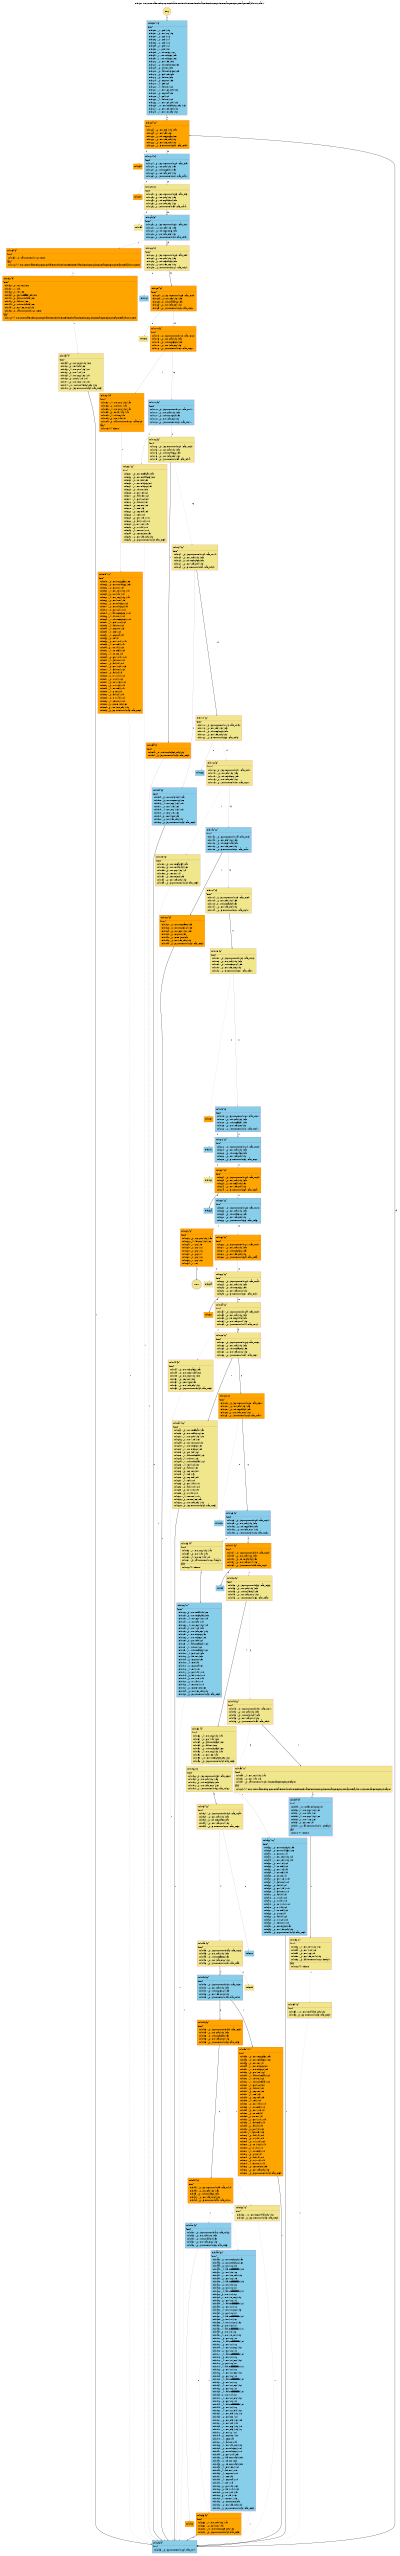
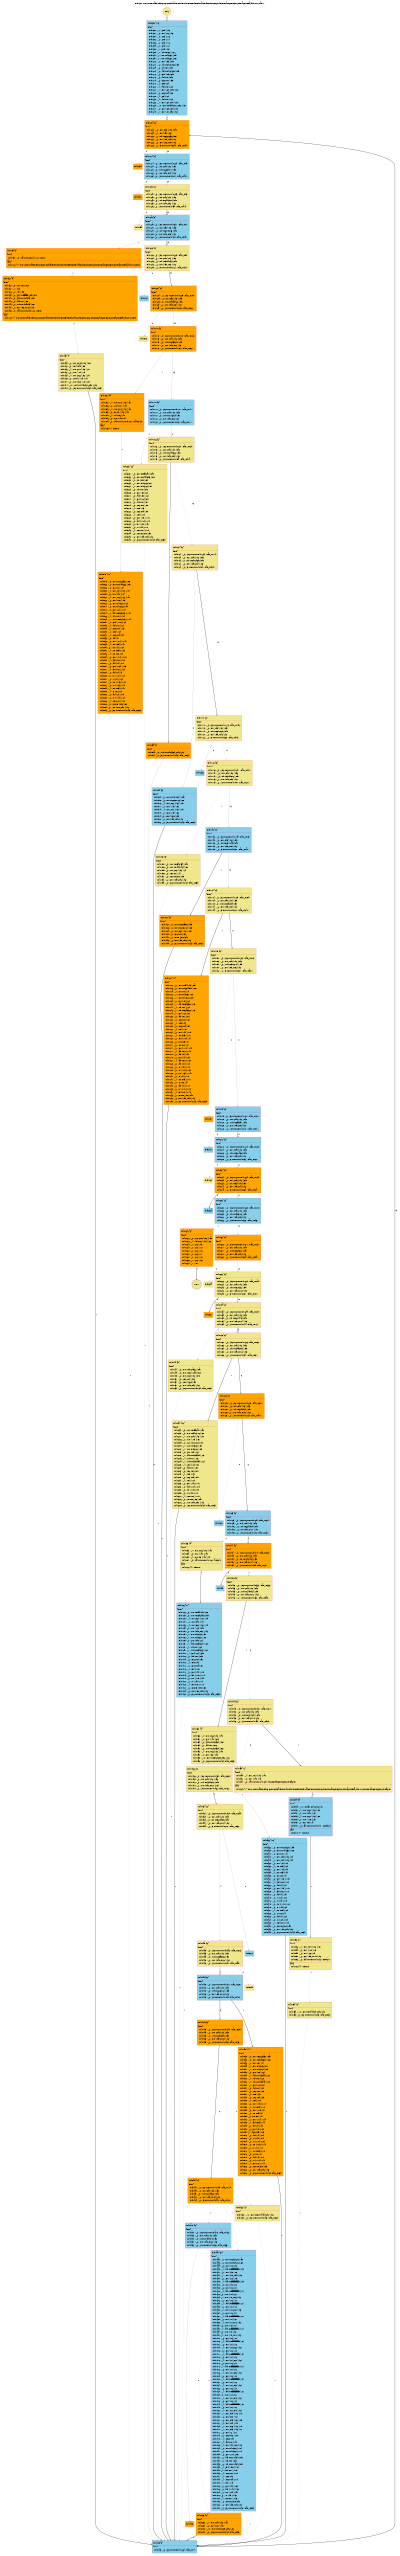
none -> (186, 1040)
